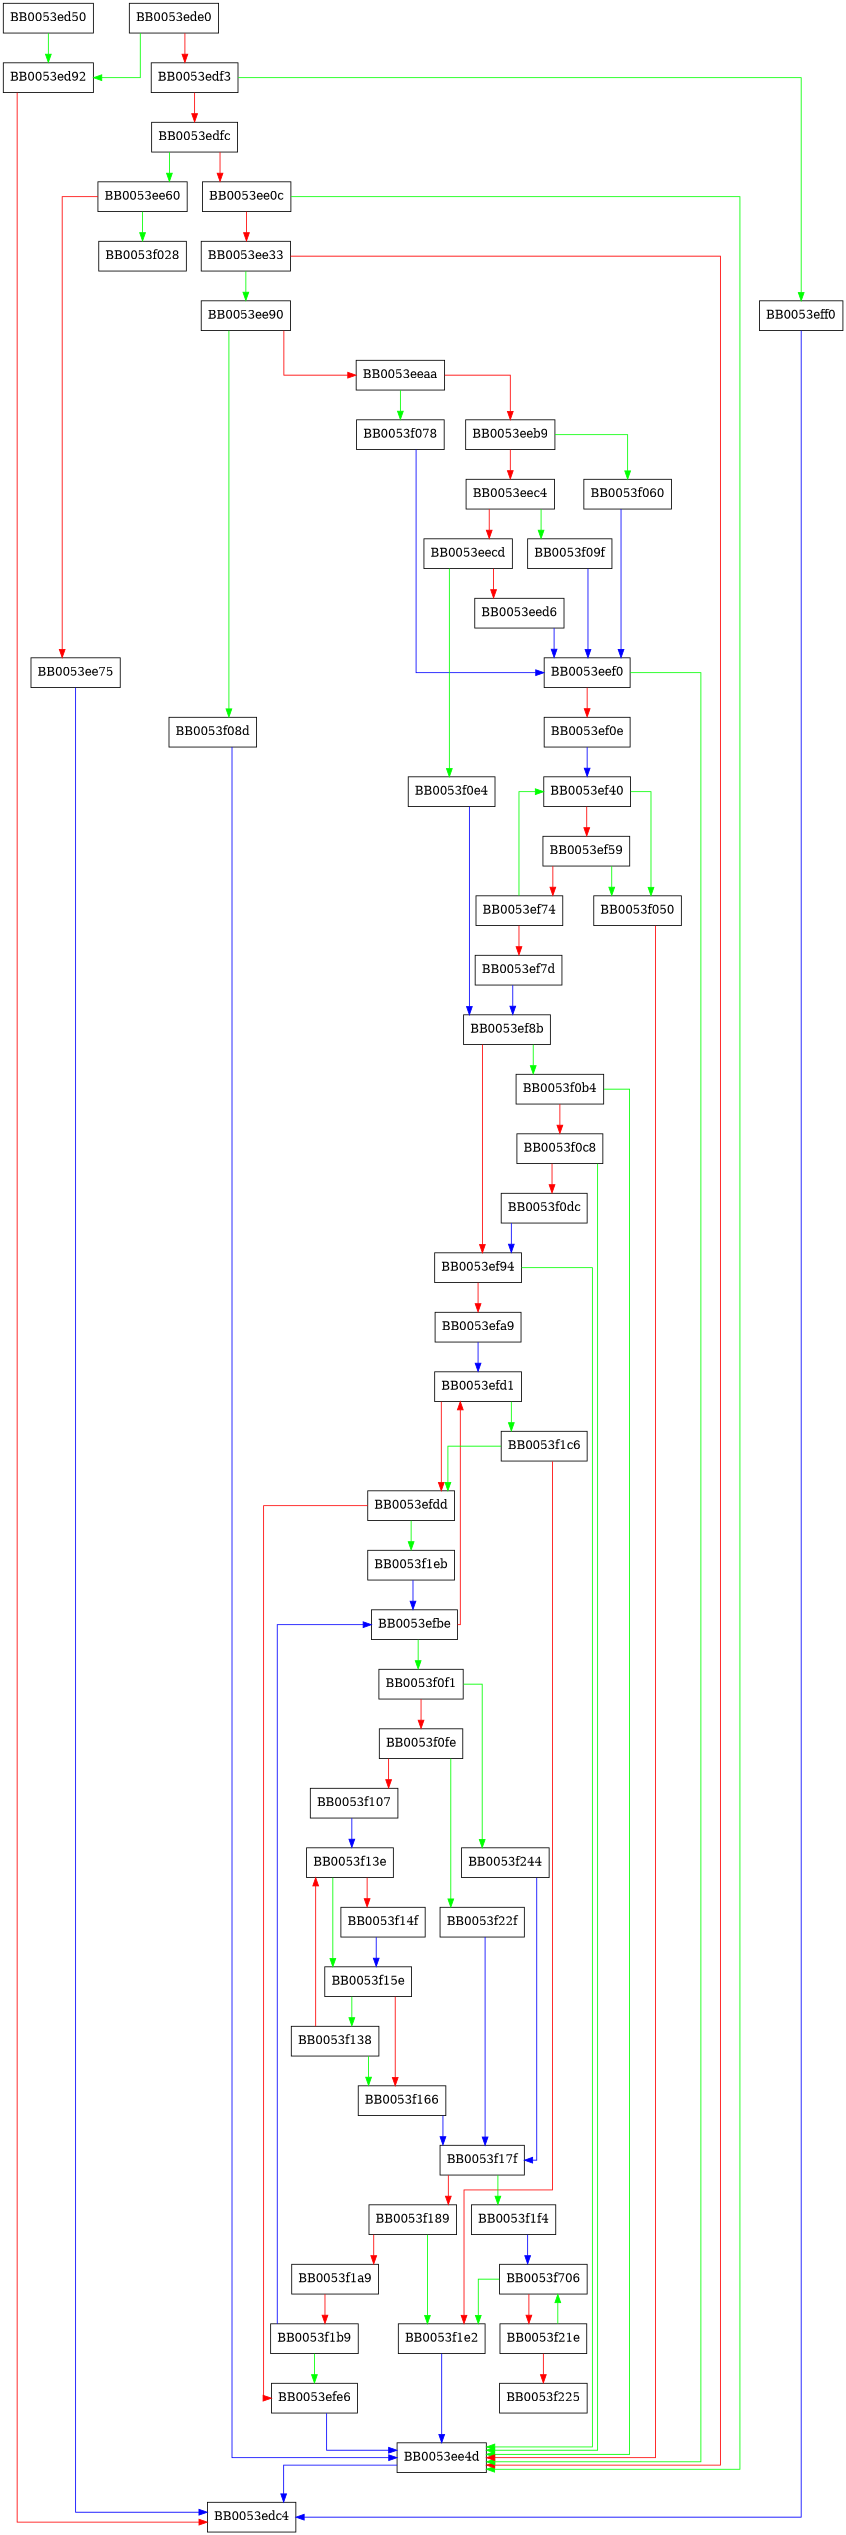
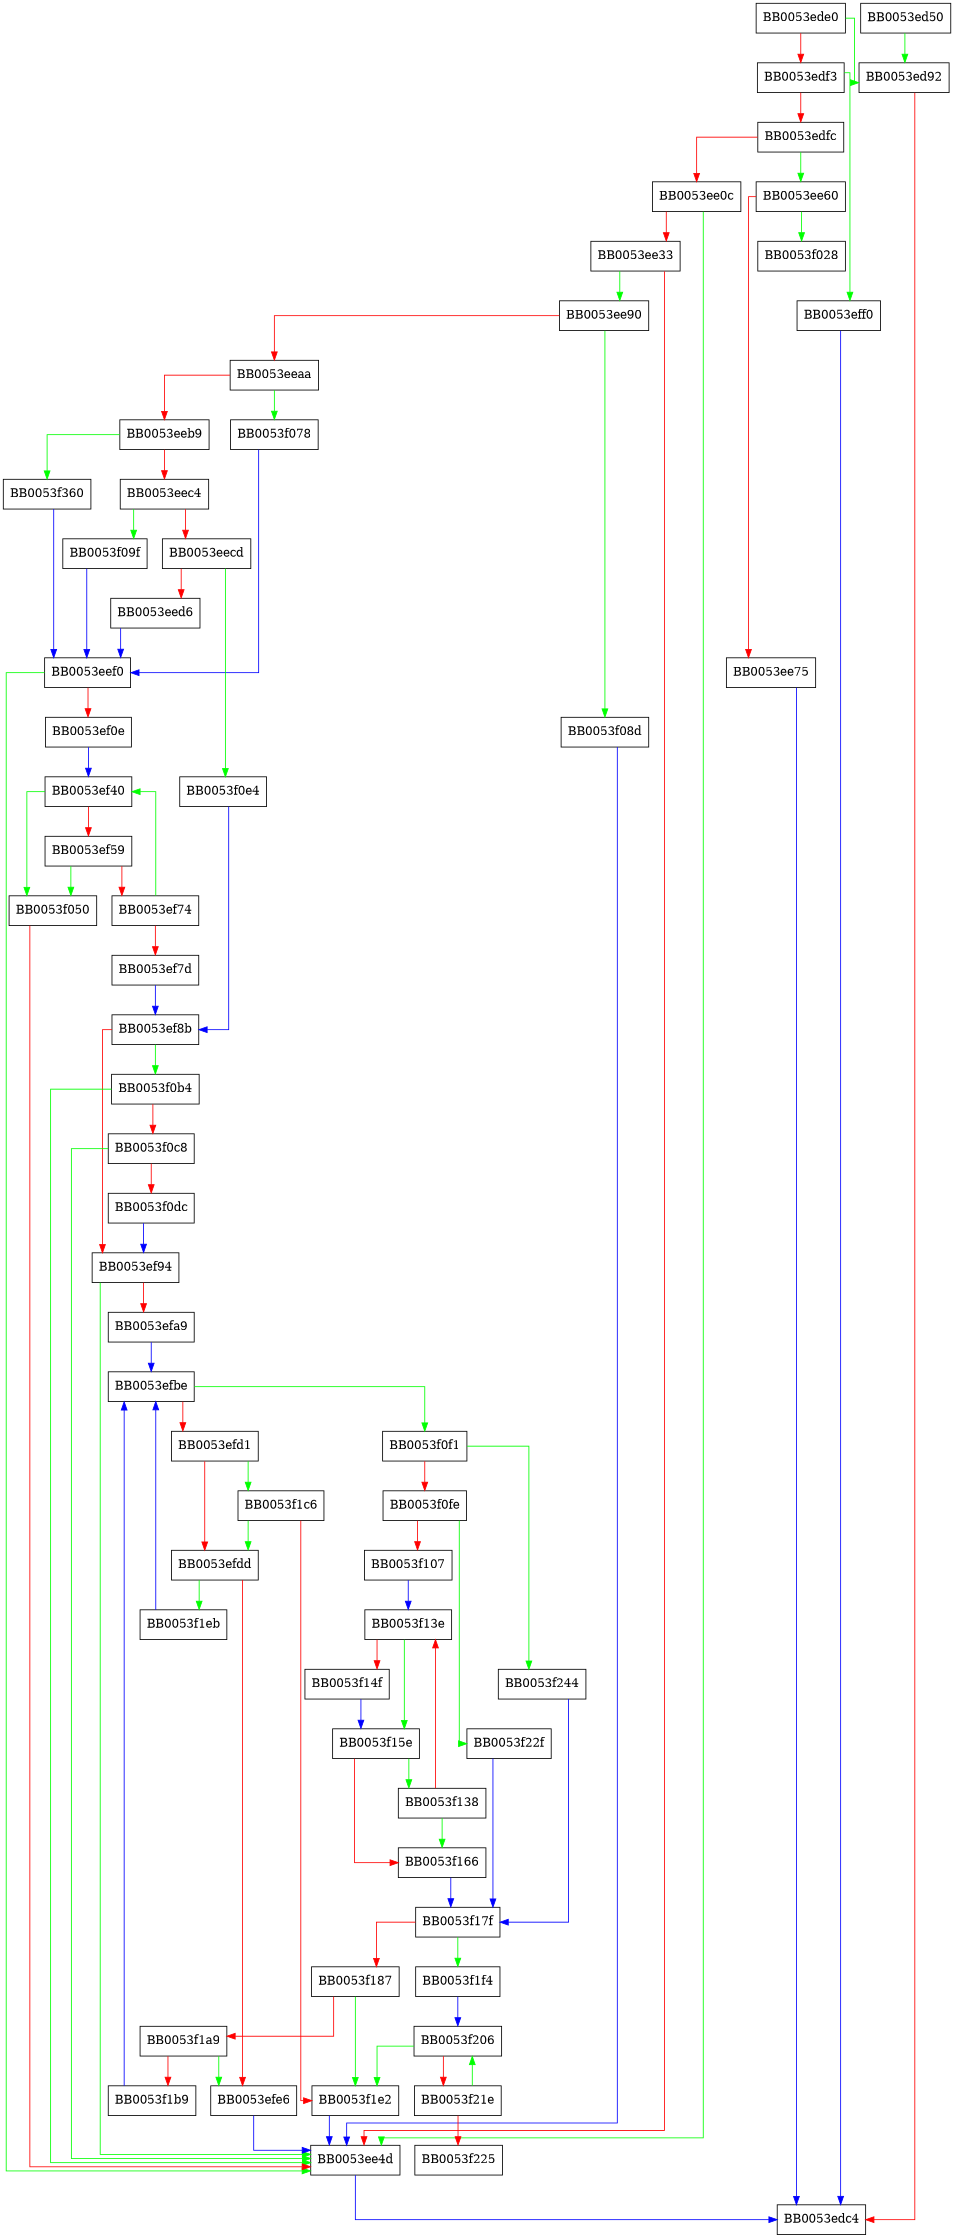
(628, 494) -> (47, 494)
(478, 1353) -> (151, 1353)
(413, 2220) -> (355, 1982)
(543, 2279) -> (458, 2041)
(314, 2364) -> (219, 2067)
